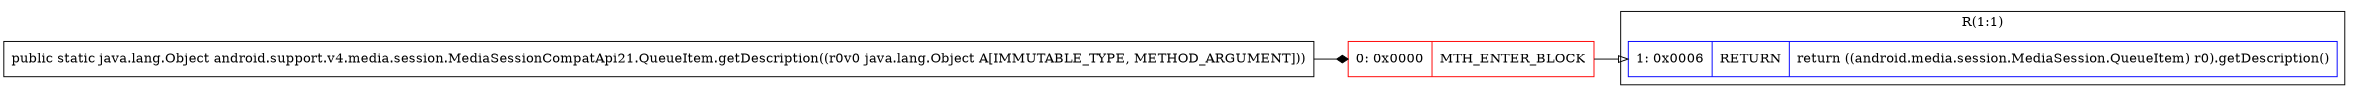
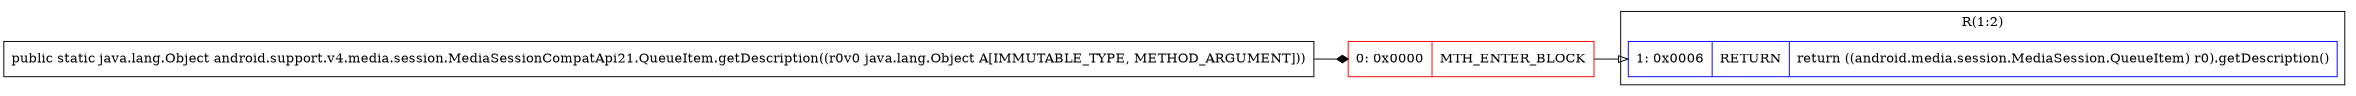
(1983, 22) -> (1983, 22)
